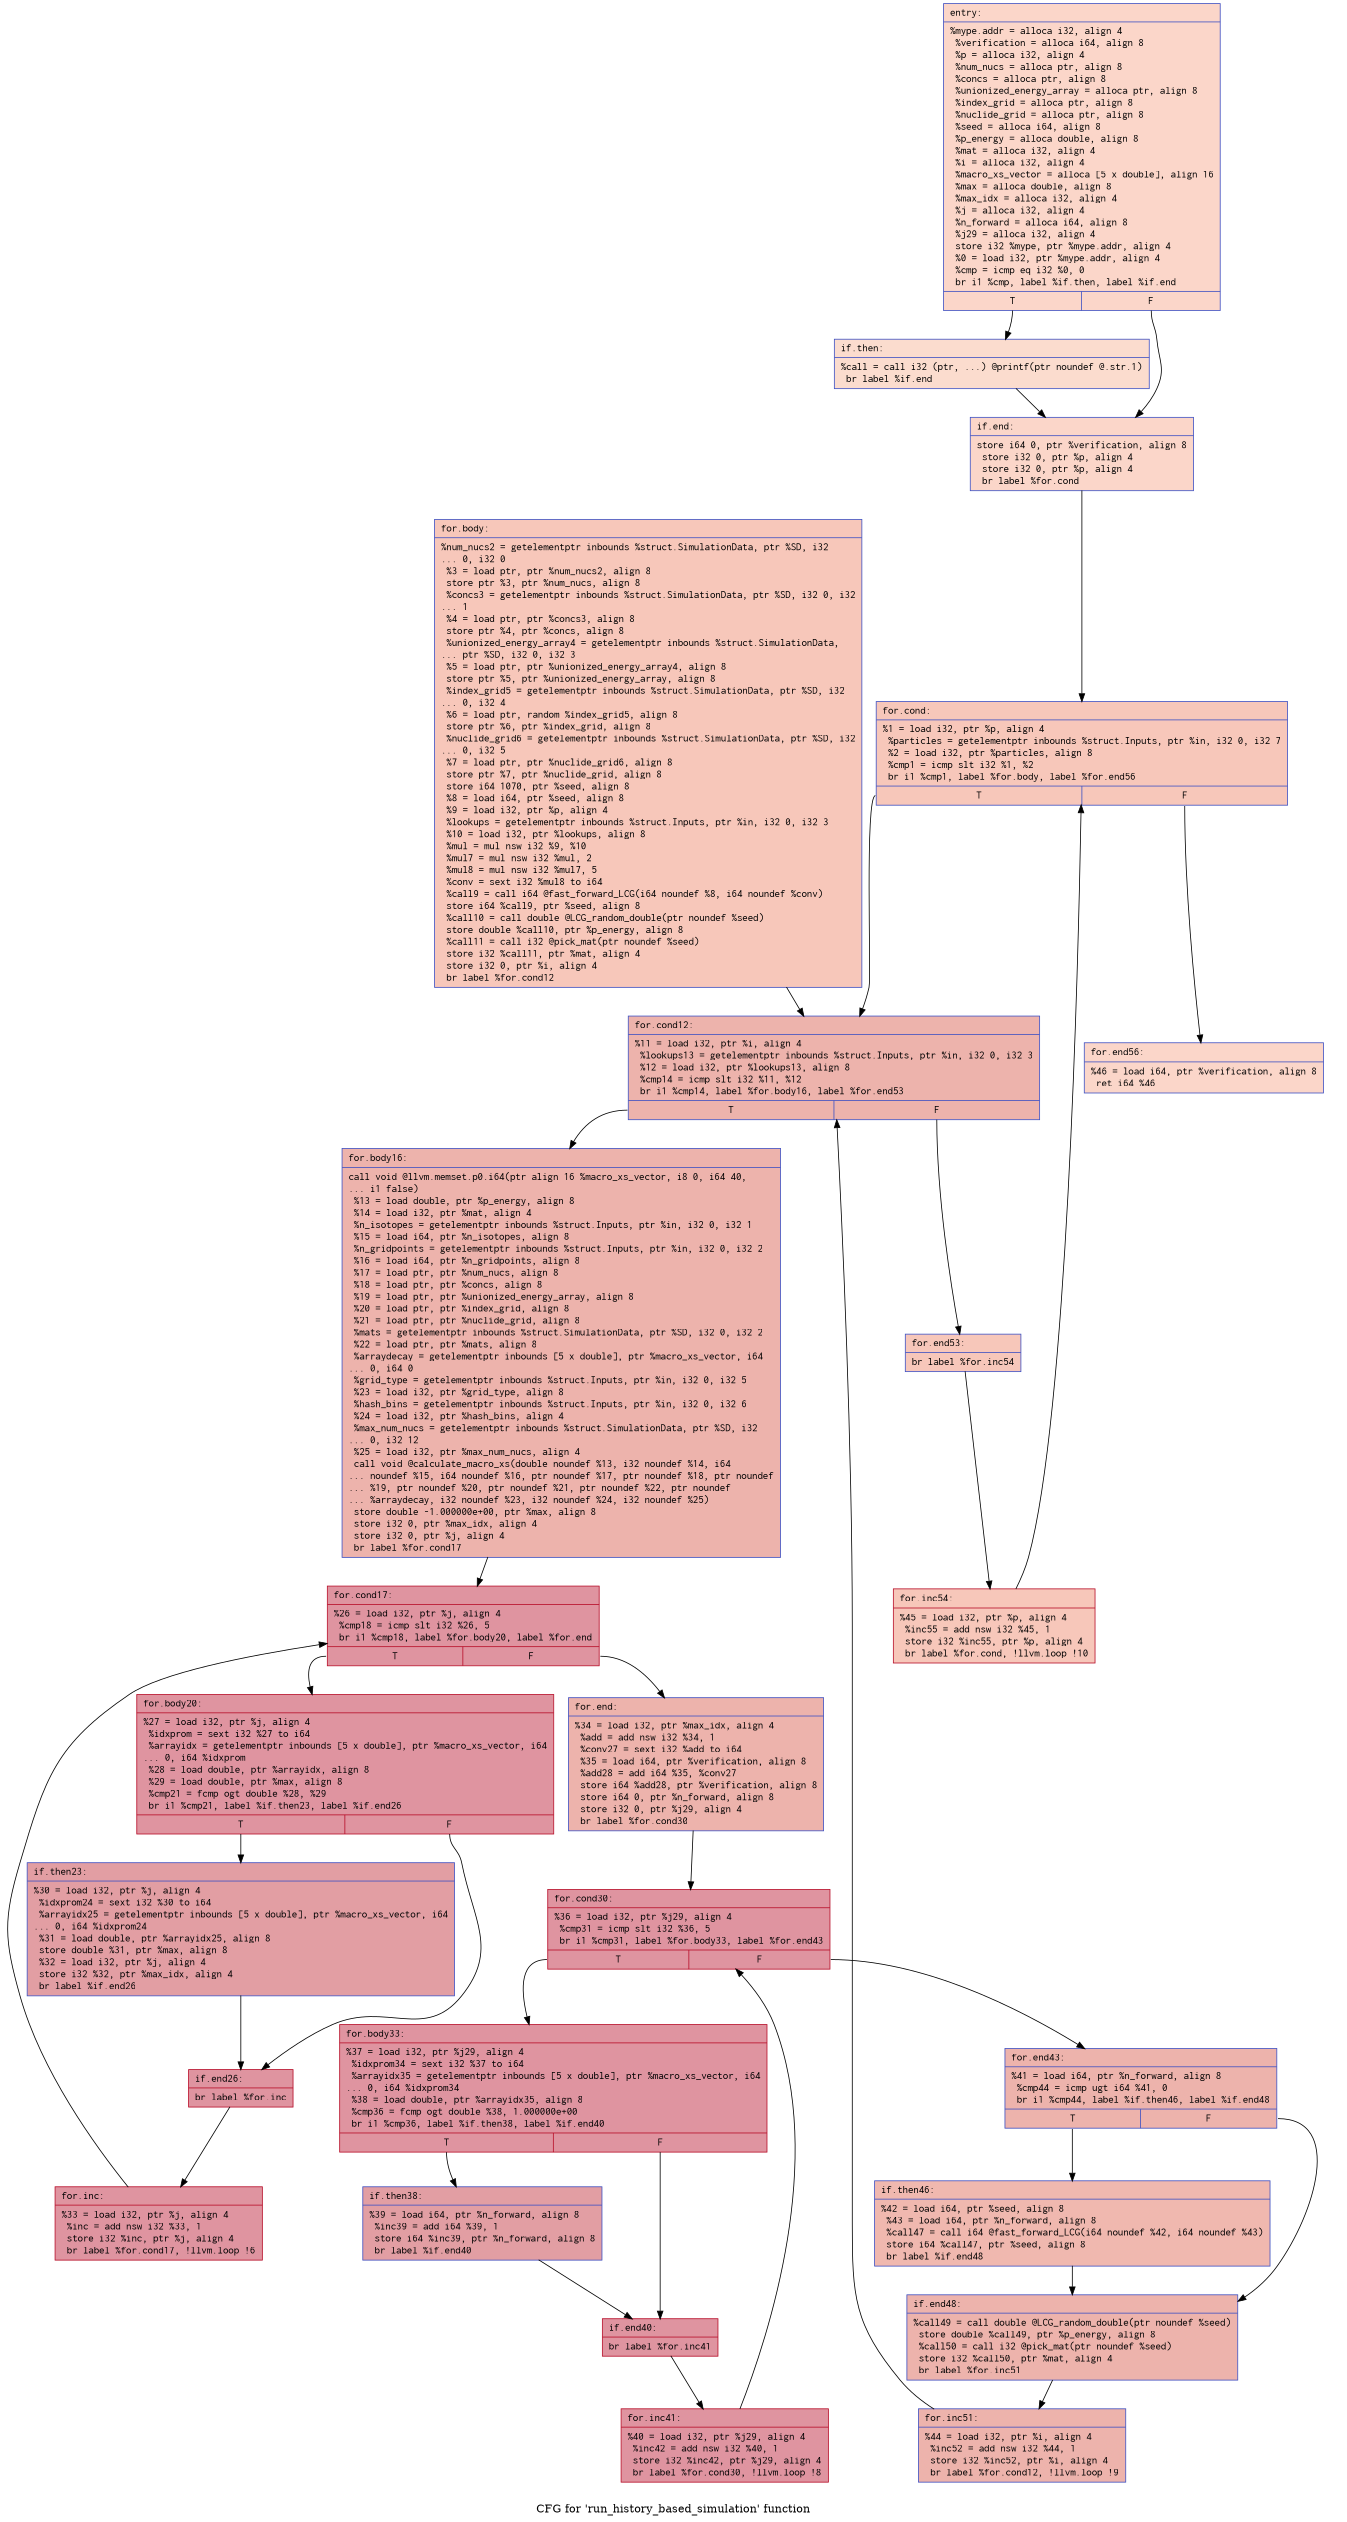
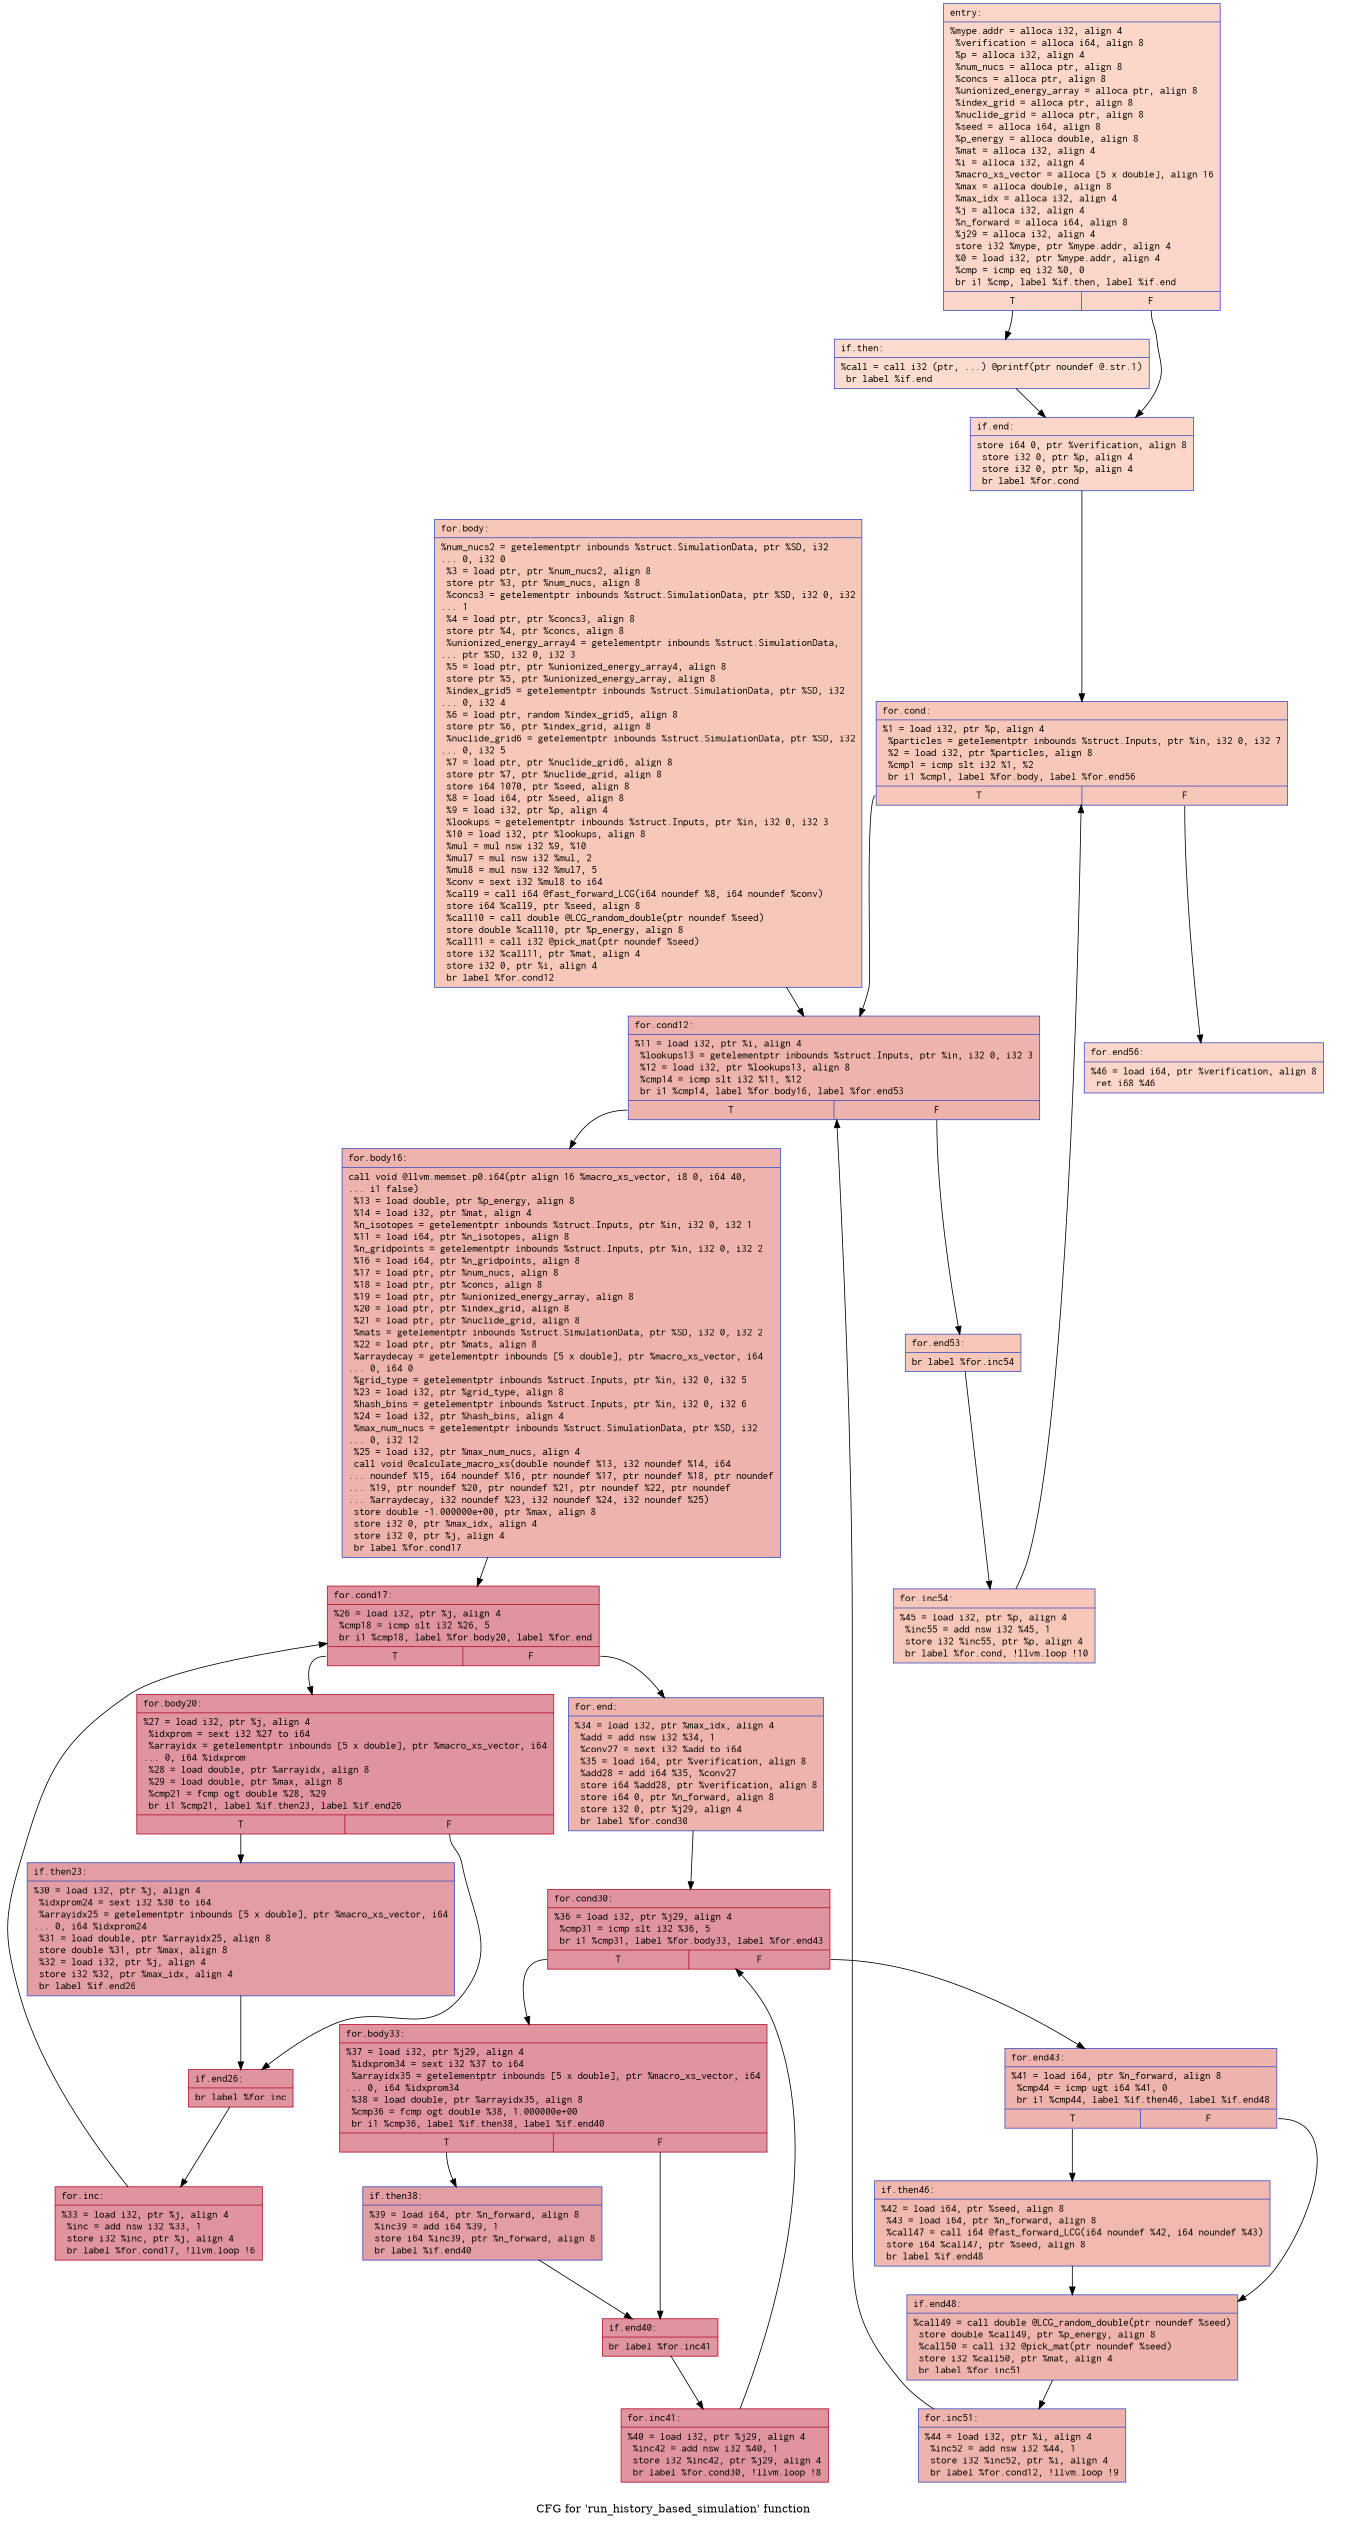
(1123, 1083) -> (1123, 1083)
(459, 1236) -> (459, 1236)
(994, 1626) -> (994, 1626)
